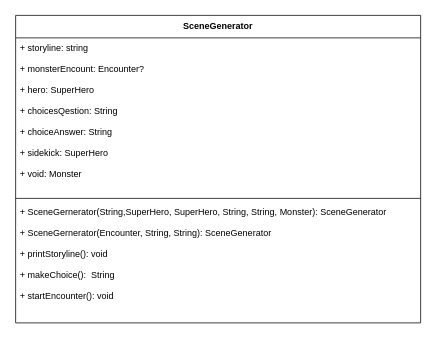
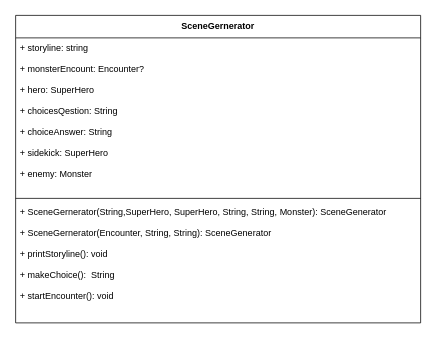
(218, 26) -> (218, 26)
(60, 48) -> (60, 48)
